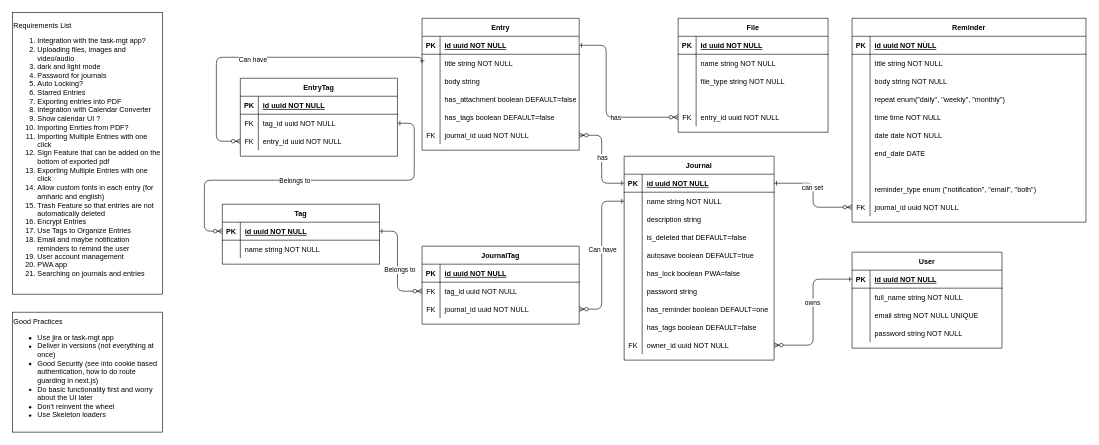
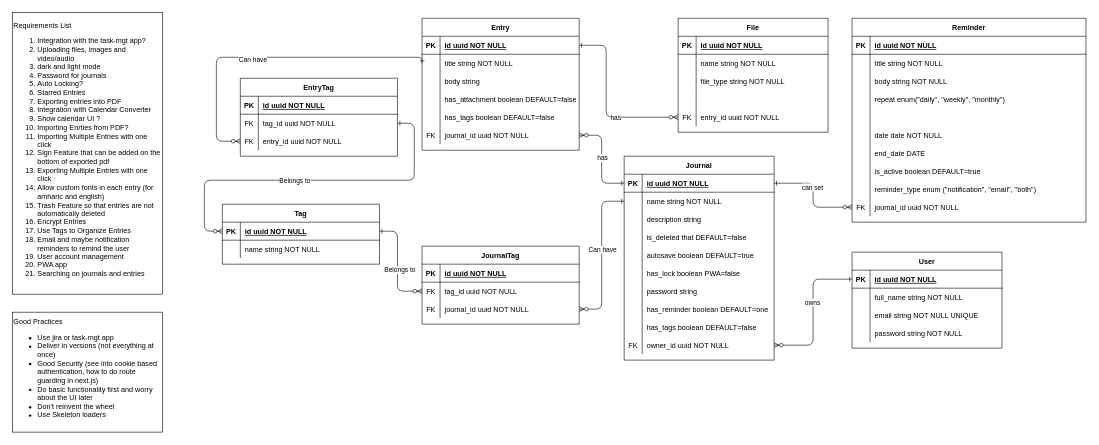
(978, 117) -> none
none -> (978, 171)
